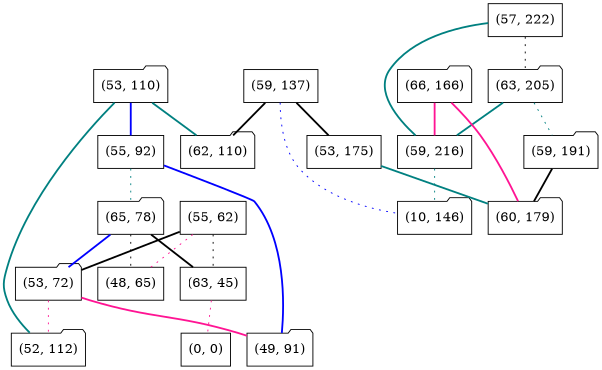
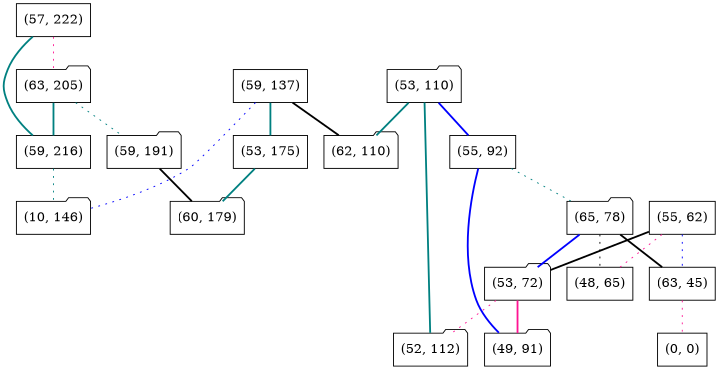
(525, 53) -> (53, 53)
(435, 86) -> none
(313, 119) -> (270, 119)
(213, 251) -> (682, 251)
